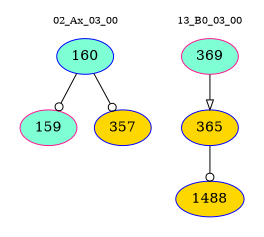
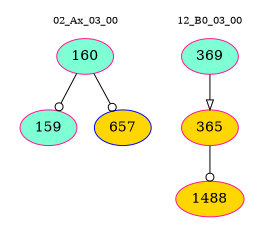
(210, 21) -> (210, 21)
(85, 56) -> (85, 56)
(123, 128) -> (123, 128)
(210, 128) -> (210, 128)
(210, 199) -> (210, 199)
